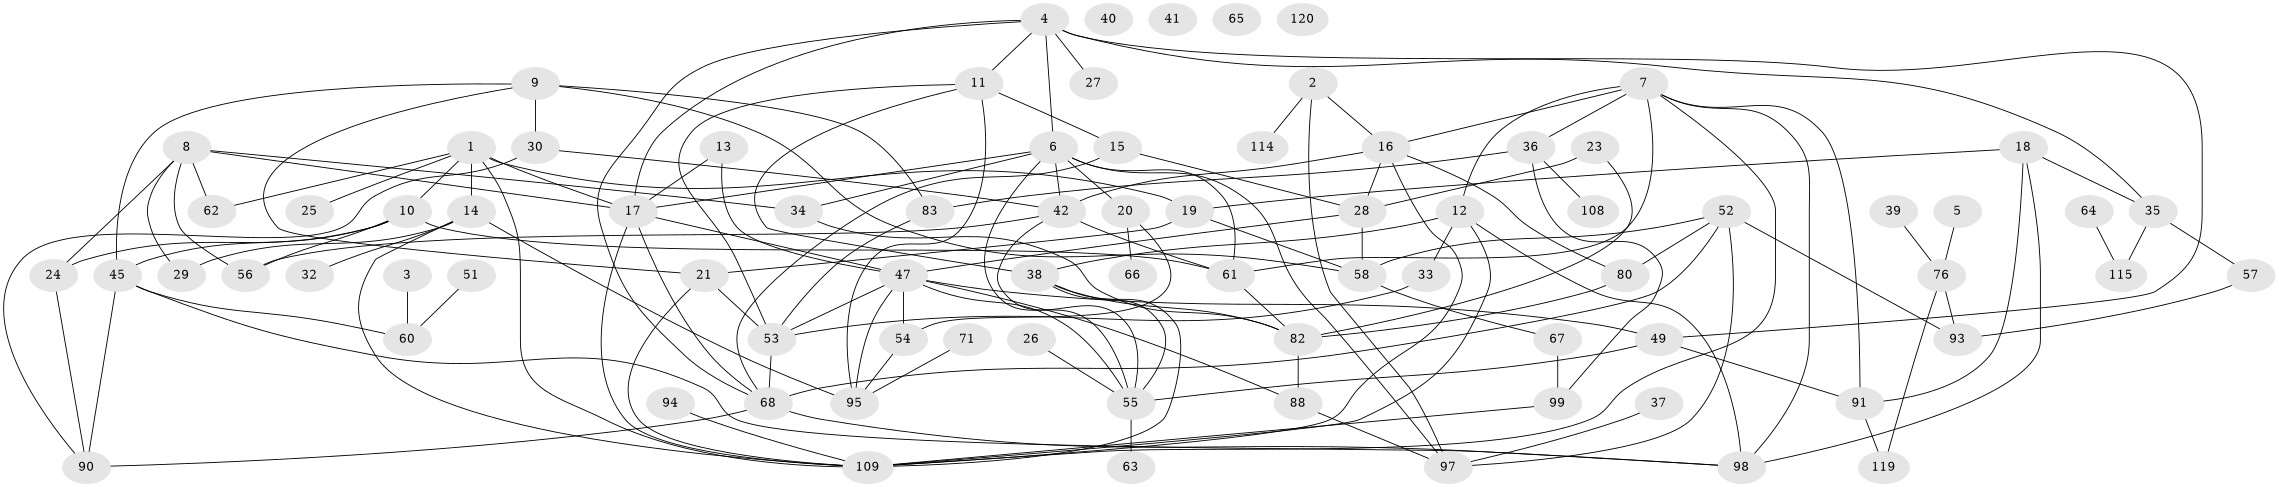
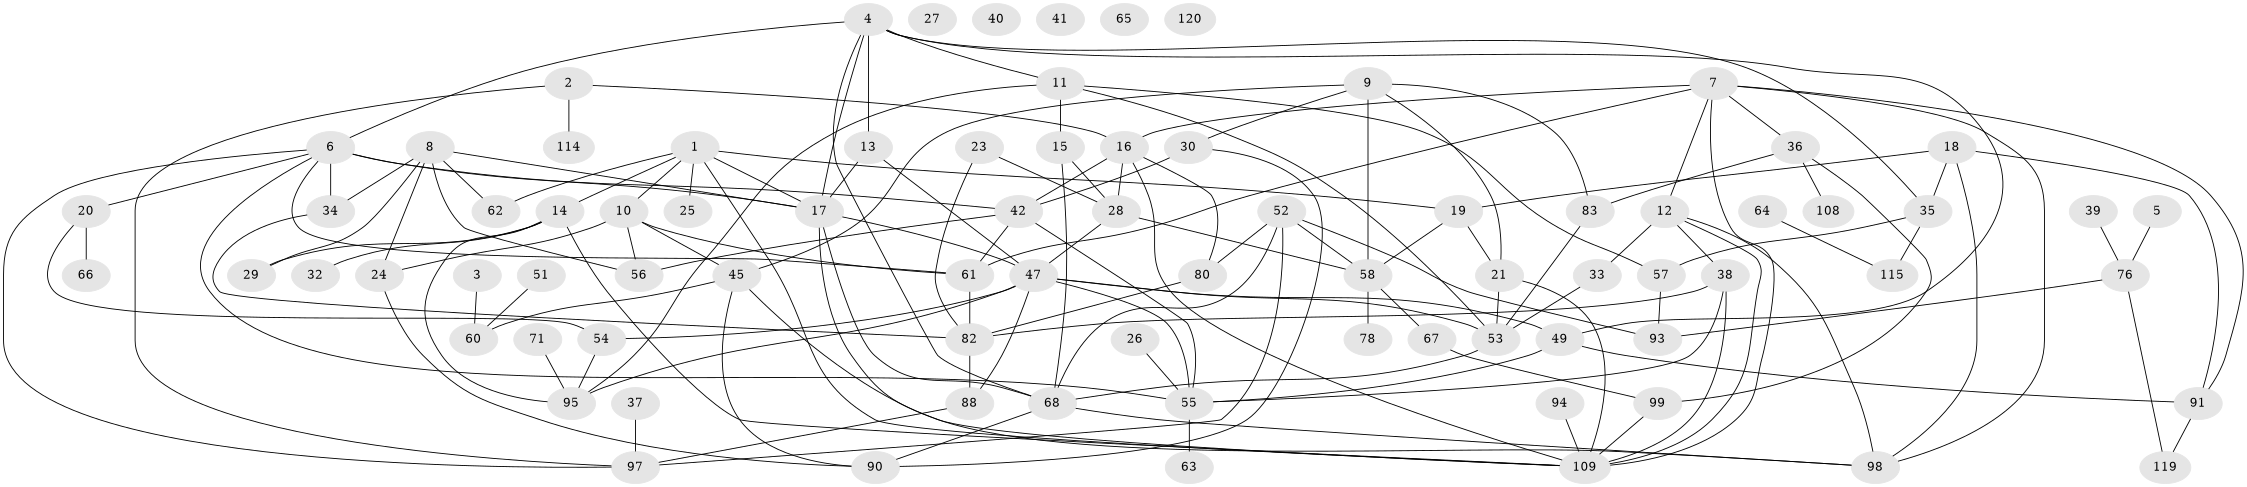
(1069, 52) -> (868, 84)
(762, 218) -> (1383, 121)
none -> (1368, 340)
